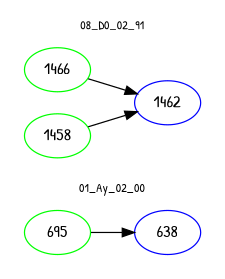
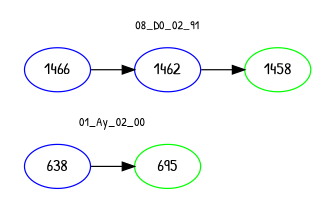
(58, 70) -> (58, 70)
(107, 121) -> (217, 70)
(107, 232) -> (107, 166)
